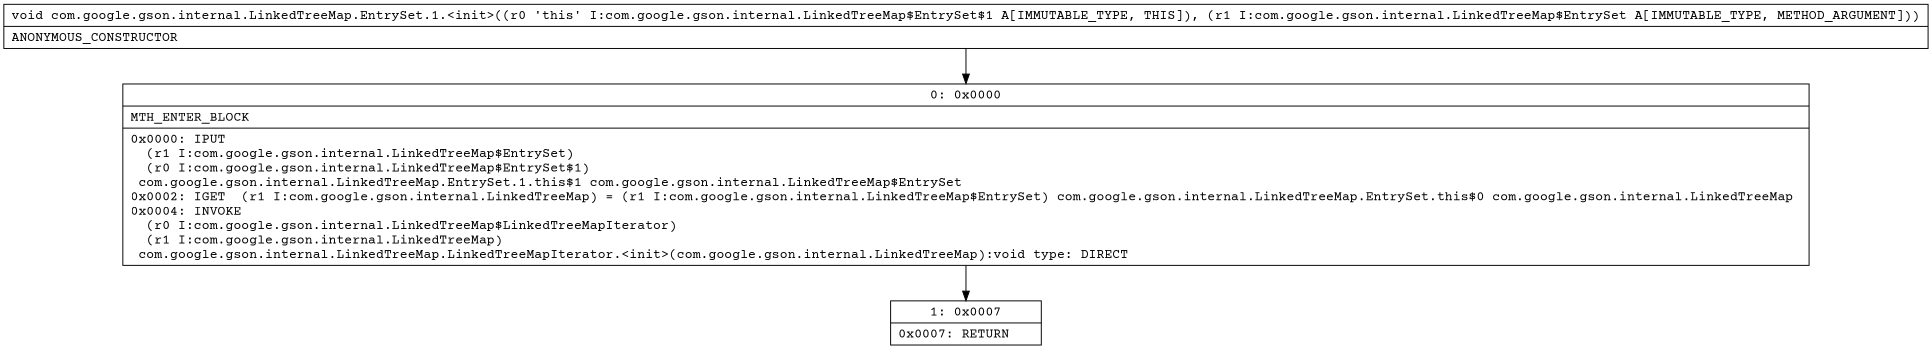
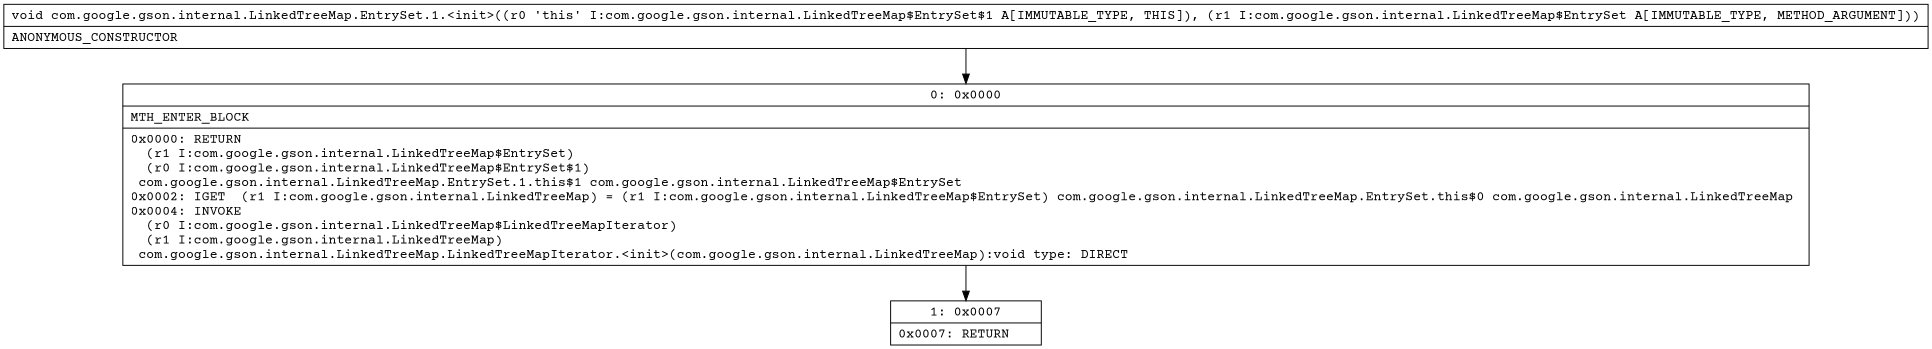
(186, 139) -> (194, 139)
